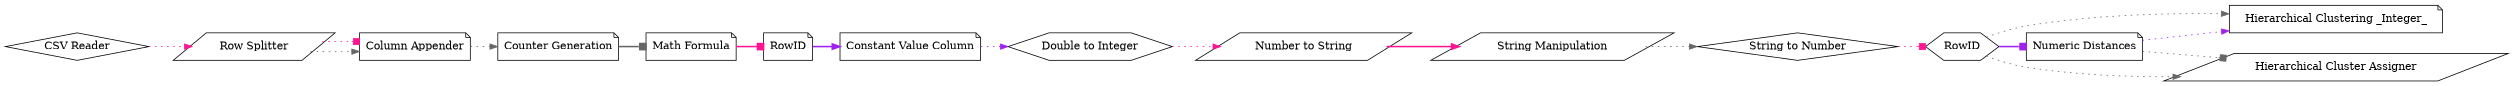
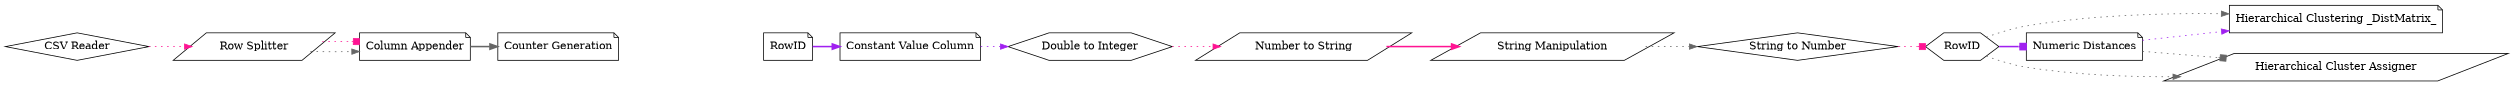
(2336, 19) -> (2336, 19)
(480, 47) -> (480, 47)
(691, 47) -> none
